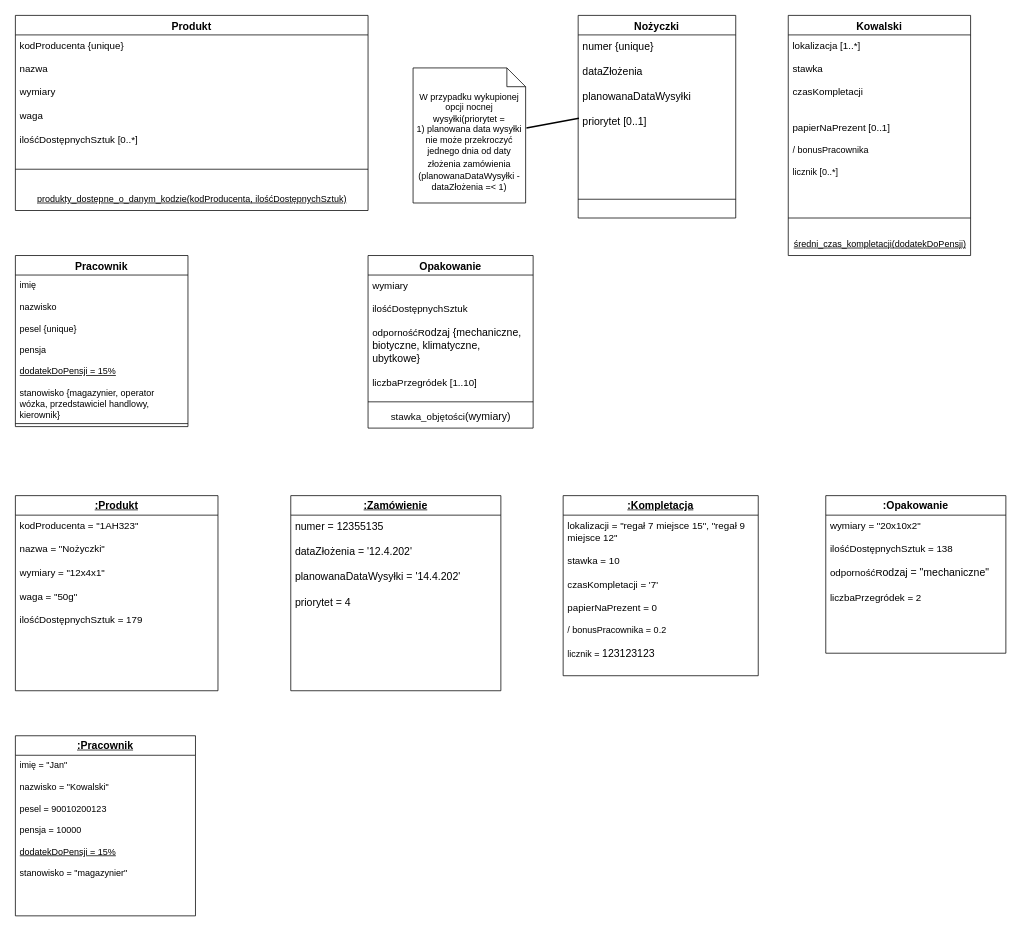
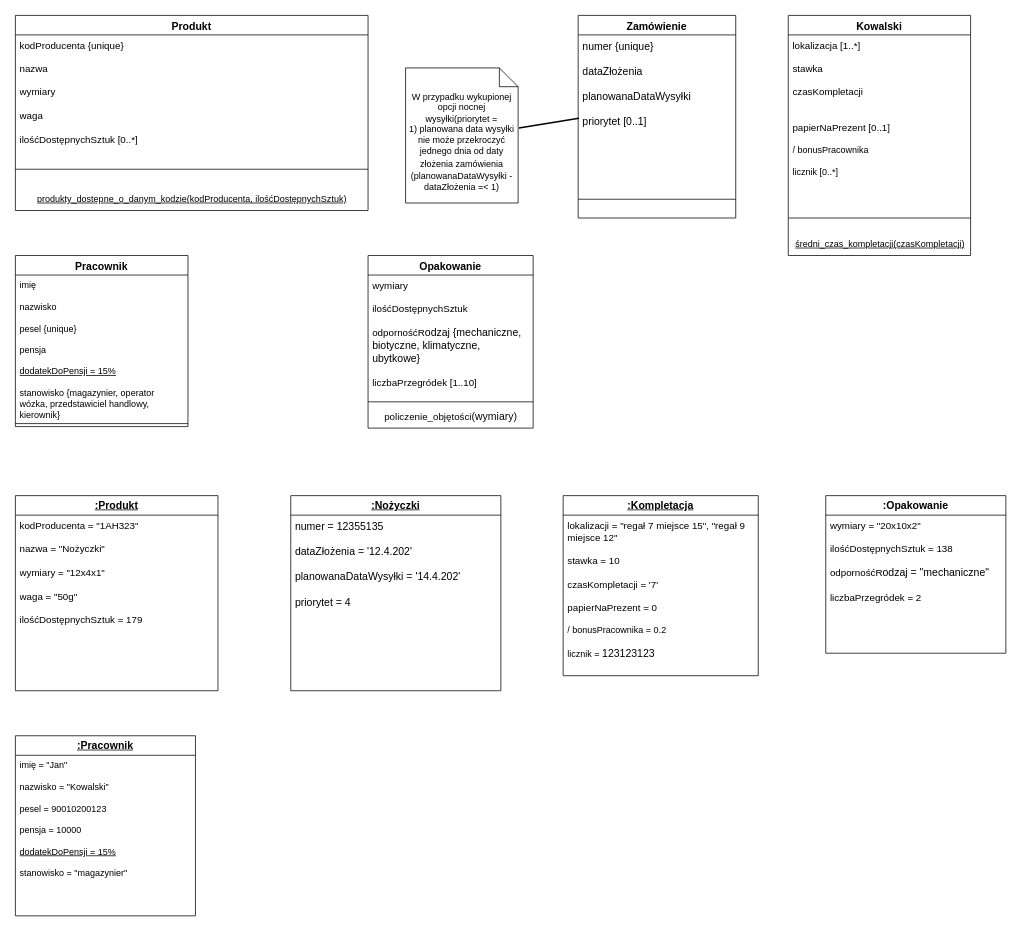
(657, 26) -> (657, 26)
(469, 135) -> (462, 135)
(880, 244) -> (880, 244)
(451, 417) -> (451, 417)
(396, 505) -> (396, 505)
